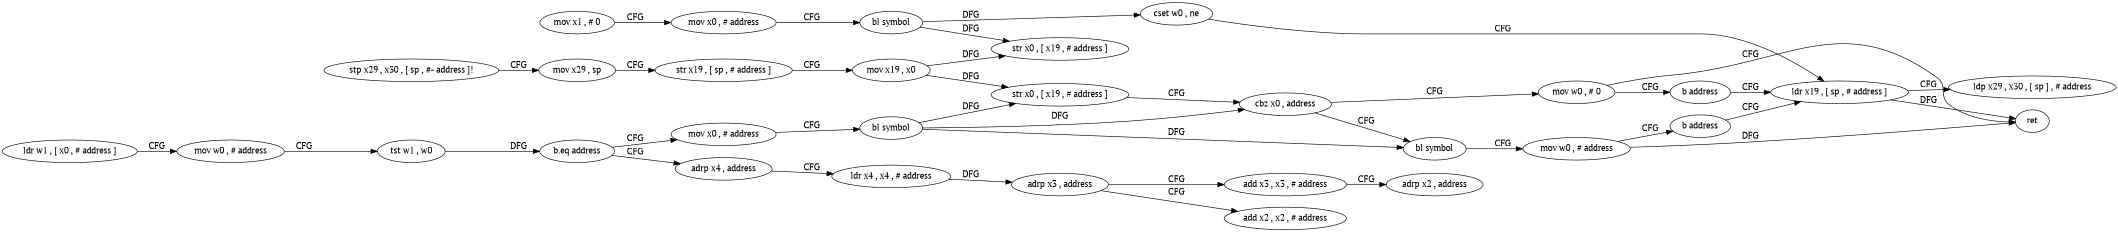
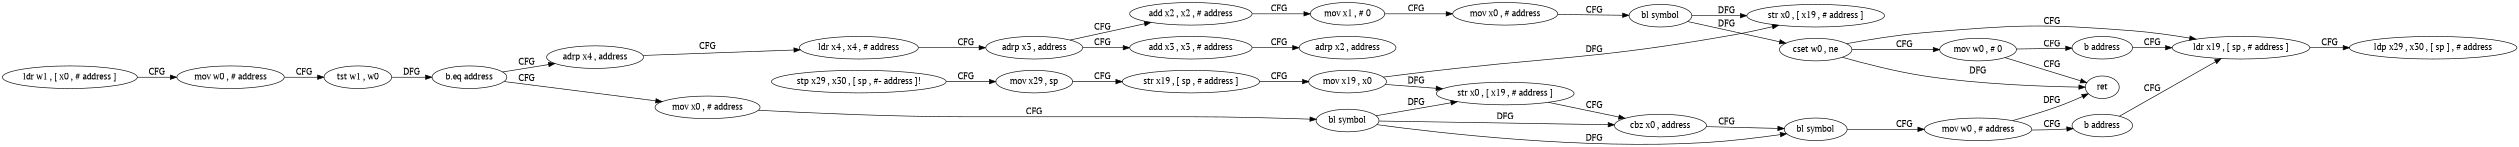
none -> (1278, 14)
(1432, 98) -> (1893, 50)
(1947, 108) -> (1960, 80)
(971, 175) -> (966, 43)
